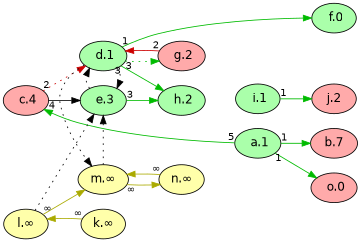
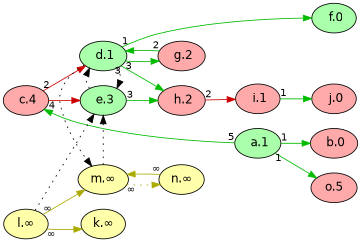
(146, 50) -> (146, 50)
(138, 62) -> (138, 62)
(60, 81) -> (60, 81)
(258, 99) -> (258, 99)
(334, 99) -> (334, 99)
(65, 100) -> (65, 100)
(182, 100) -> (182, 100)
none -> (216, 100)
(334, 143) -> (334, 143)
(139, 185) -> (139, 185)
(334, 188) -> (334, 188)
(69, 218) -> (60, 230)
